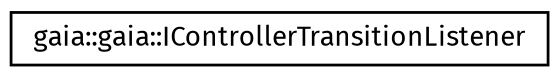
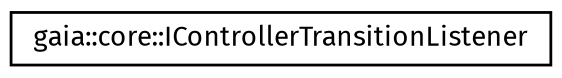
(280, 39) -> (281, 39)
